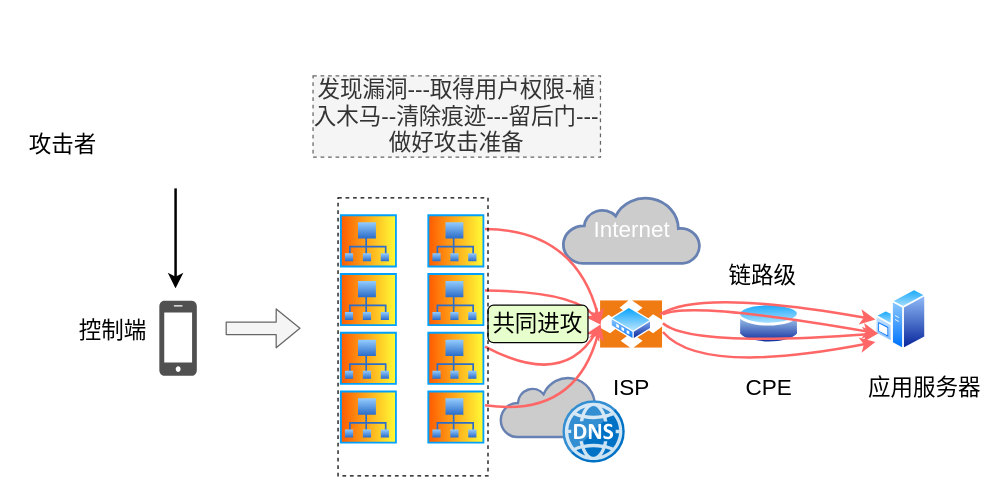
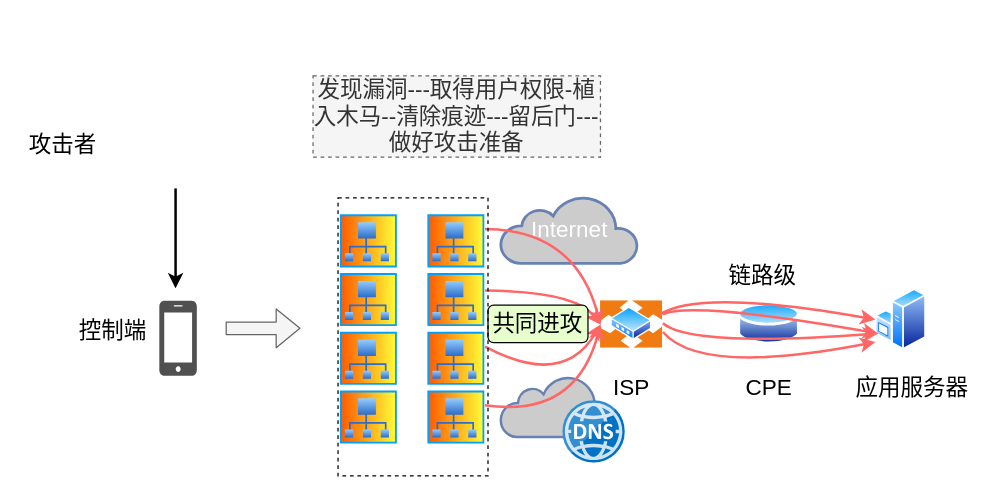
(632, 229) -> (569, 229)
(925, 388) -> (913, 388)
